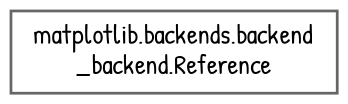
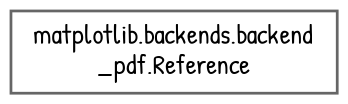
(174, 52) -> (174, 52)
